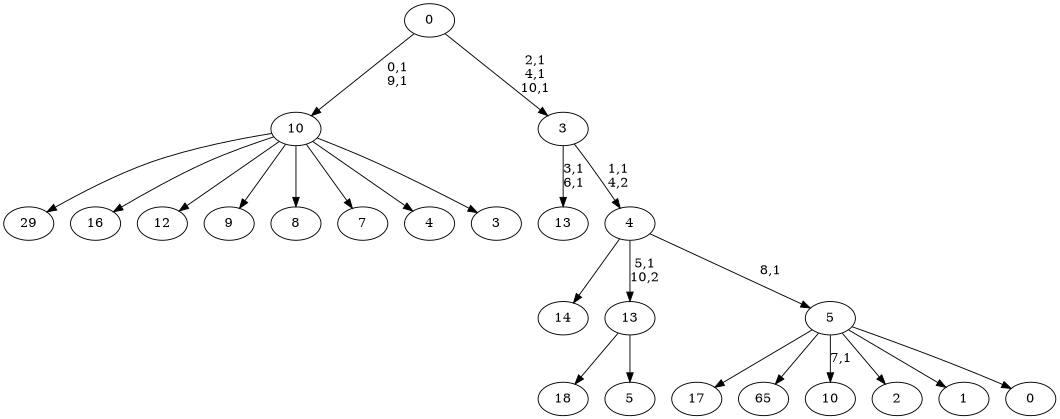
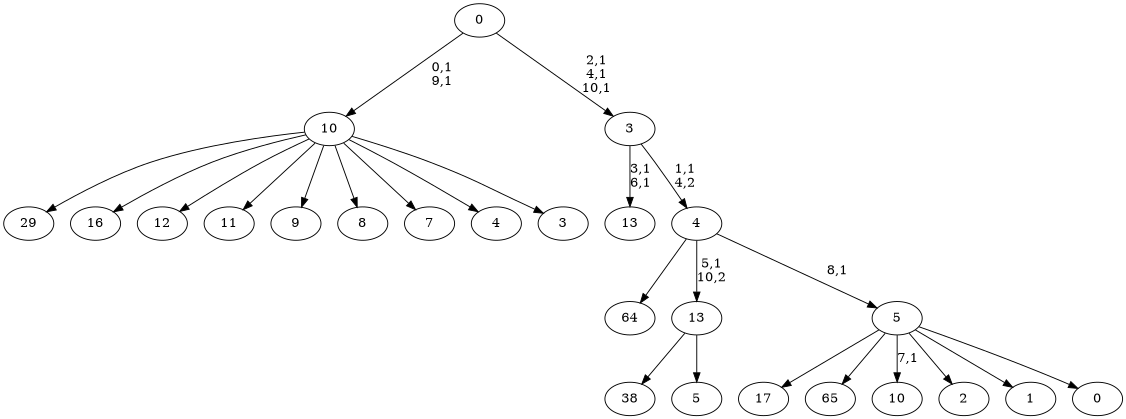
none -> (229, 224)
(563, 318) -> (630, 318)
(563, 399) -> (630, 399)
